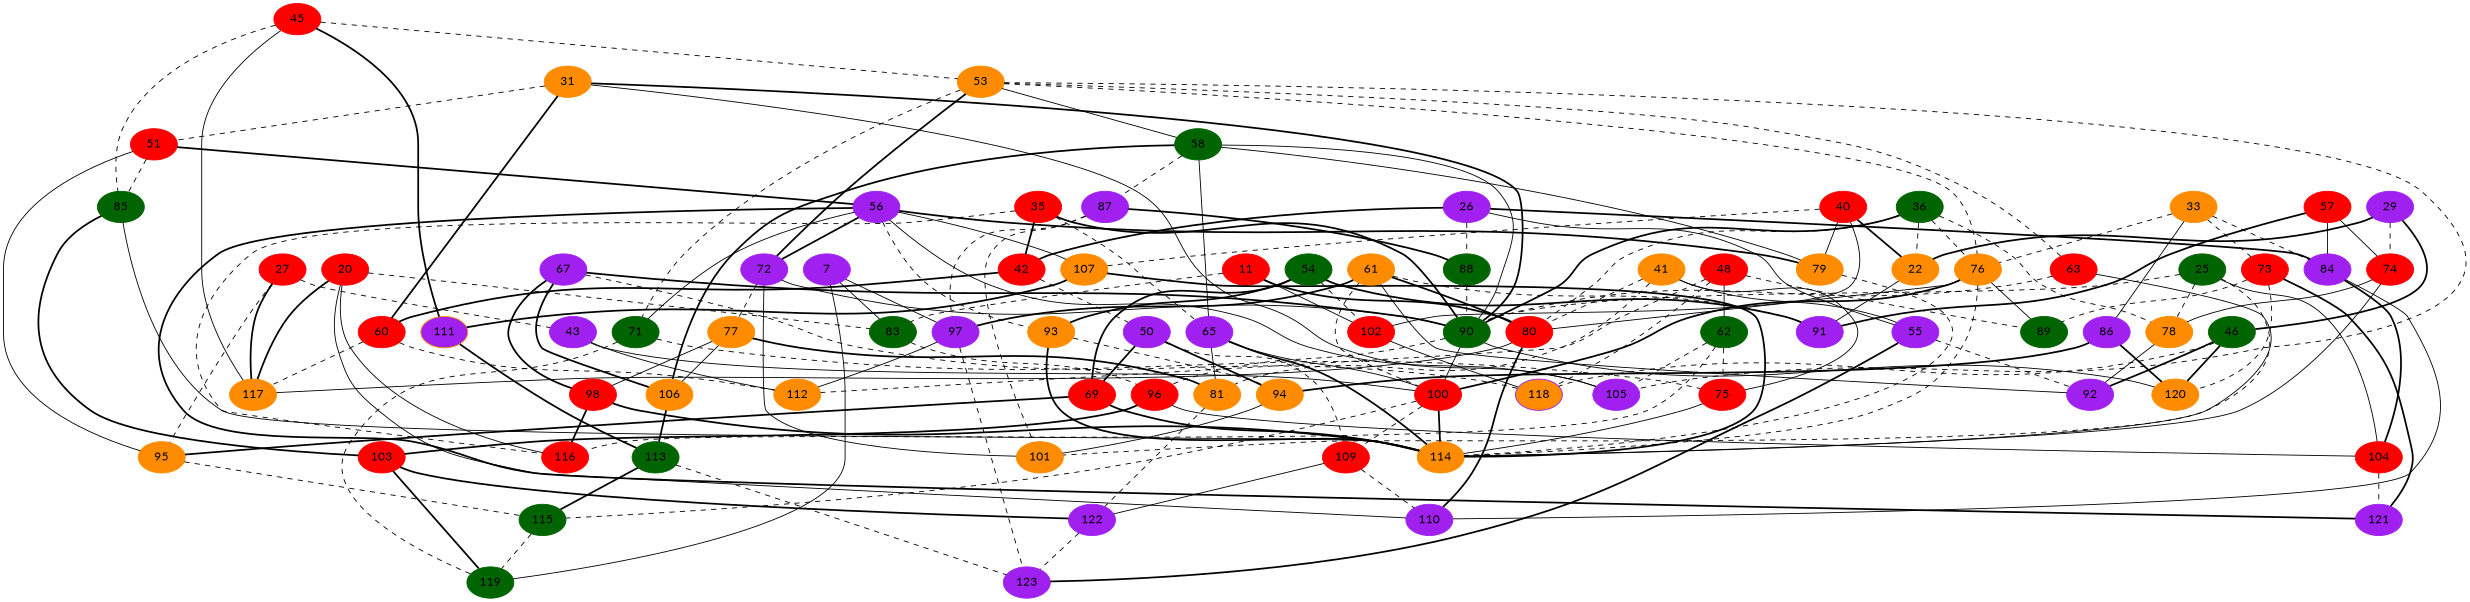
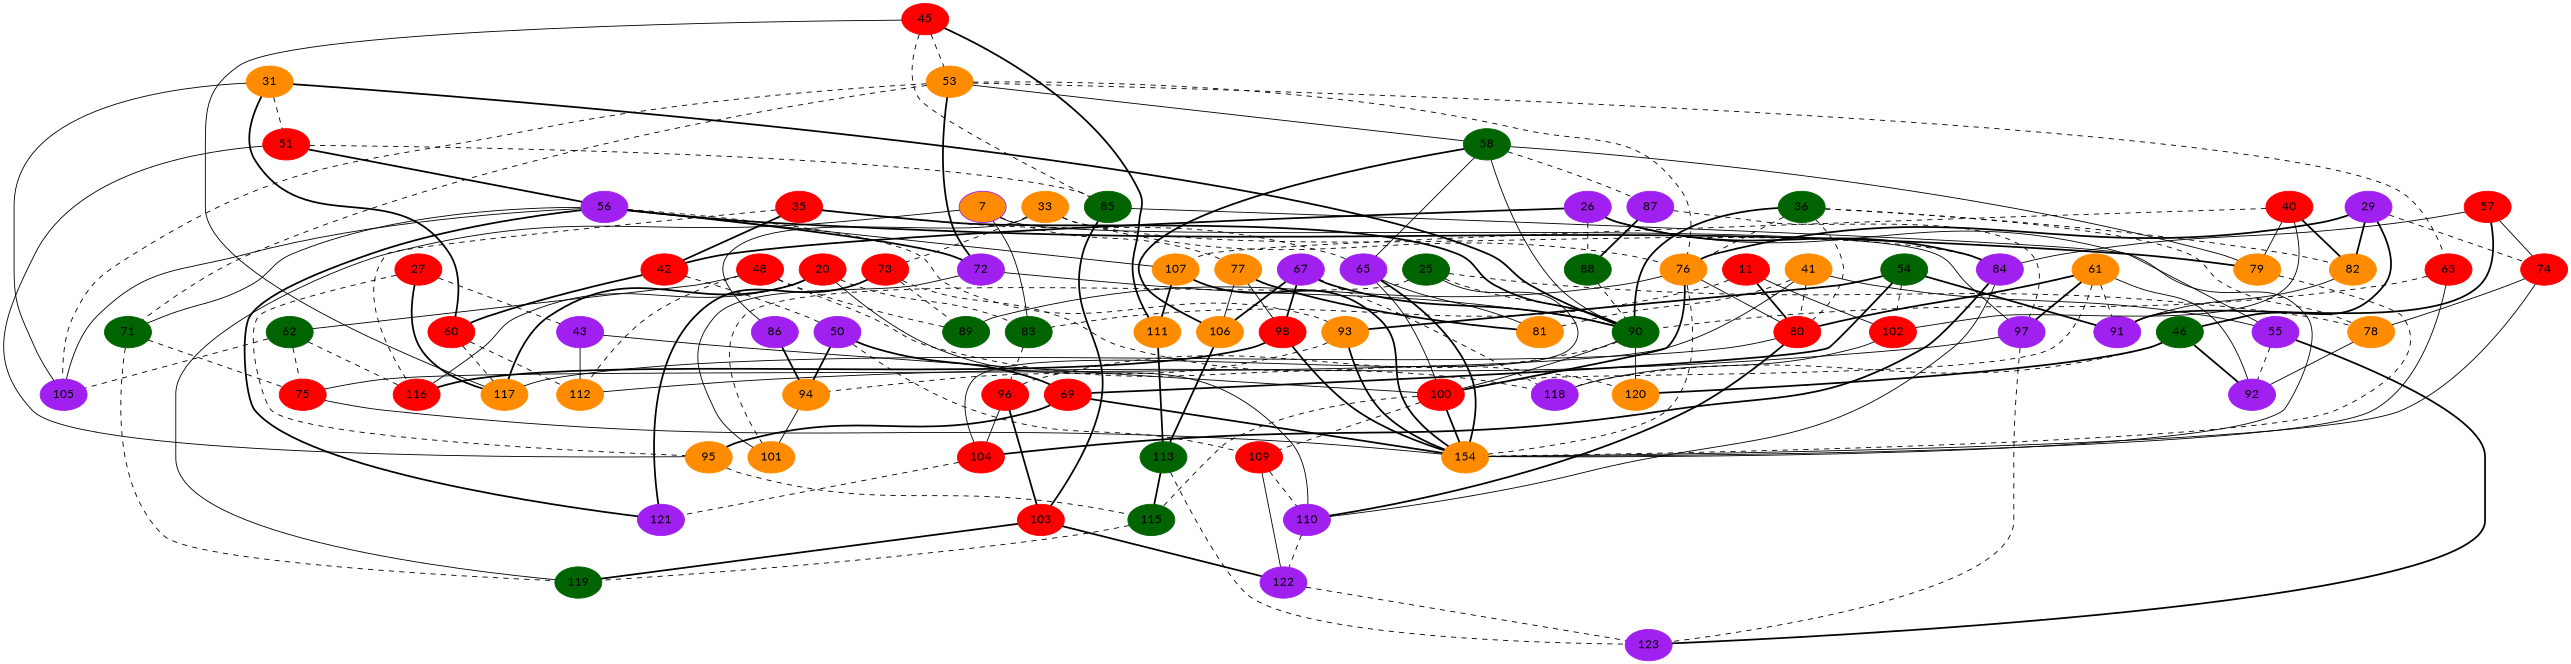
none -> (2073, 235)
(827, 270) -> (983, 207)
(1915, 270) -> (2353, 270)
(748, 301) -> (1110, 238)
(993, 328) -> none
(444, 332) -> (1157, 332)
(2132, 355) -> none
(1539, 395) -> (1555, 395)
(1441, 457) -> (1465, 457)
(1145, 467) -> (1295, 551)
